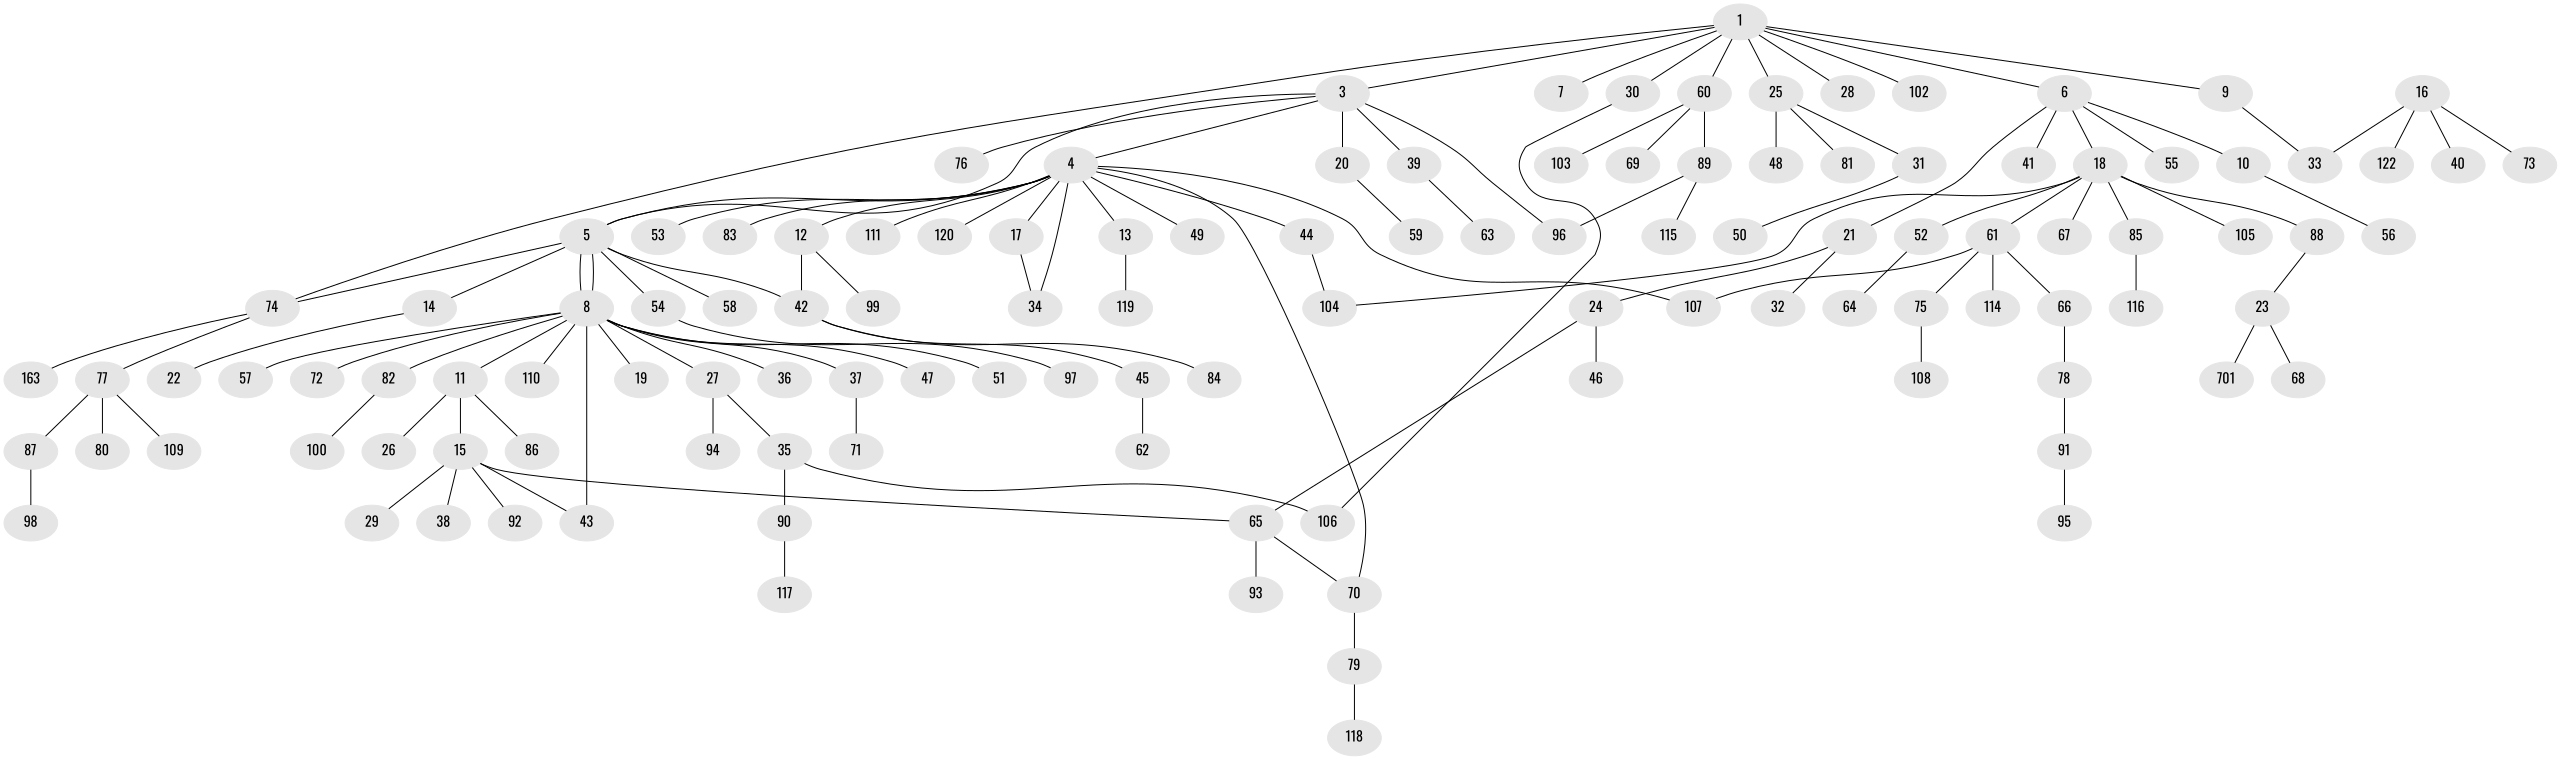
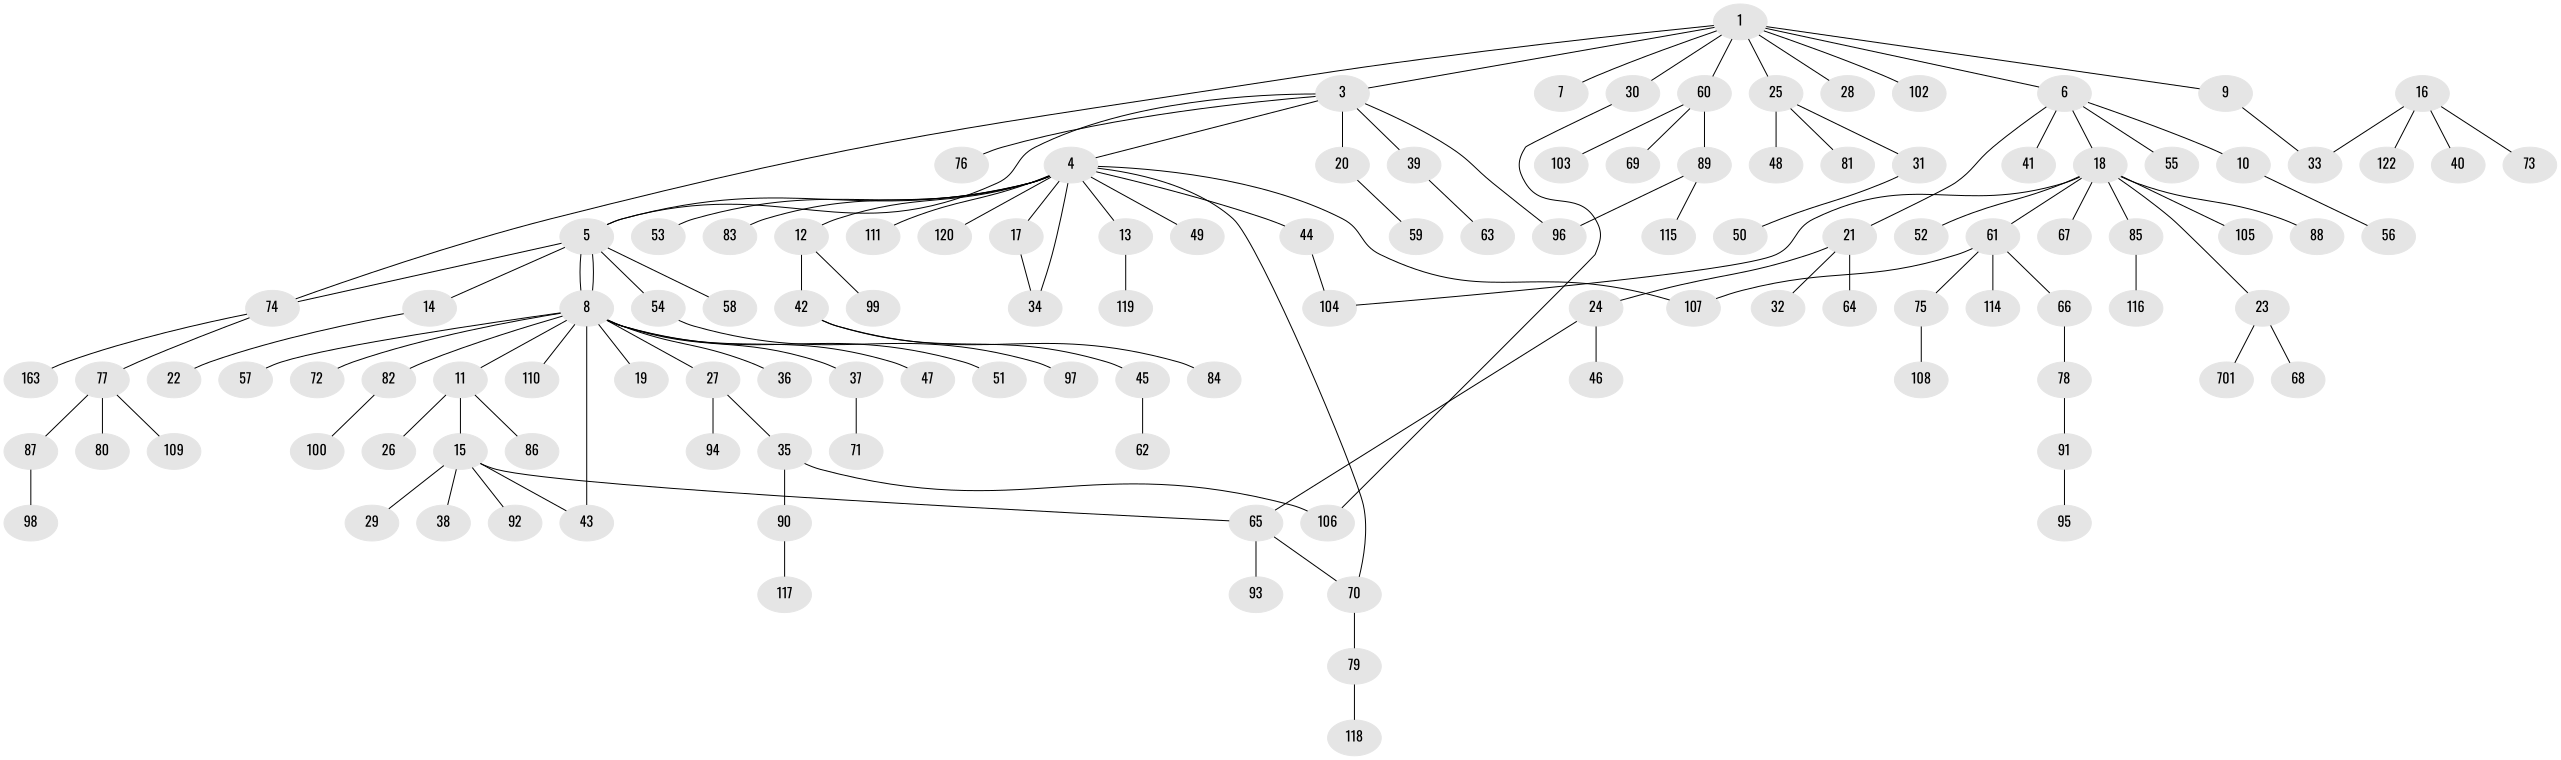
(694, 272) -> none
(2290, 272) -> (2186, 232)
(1880, 278) -> (1850, 268)
